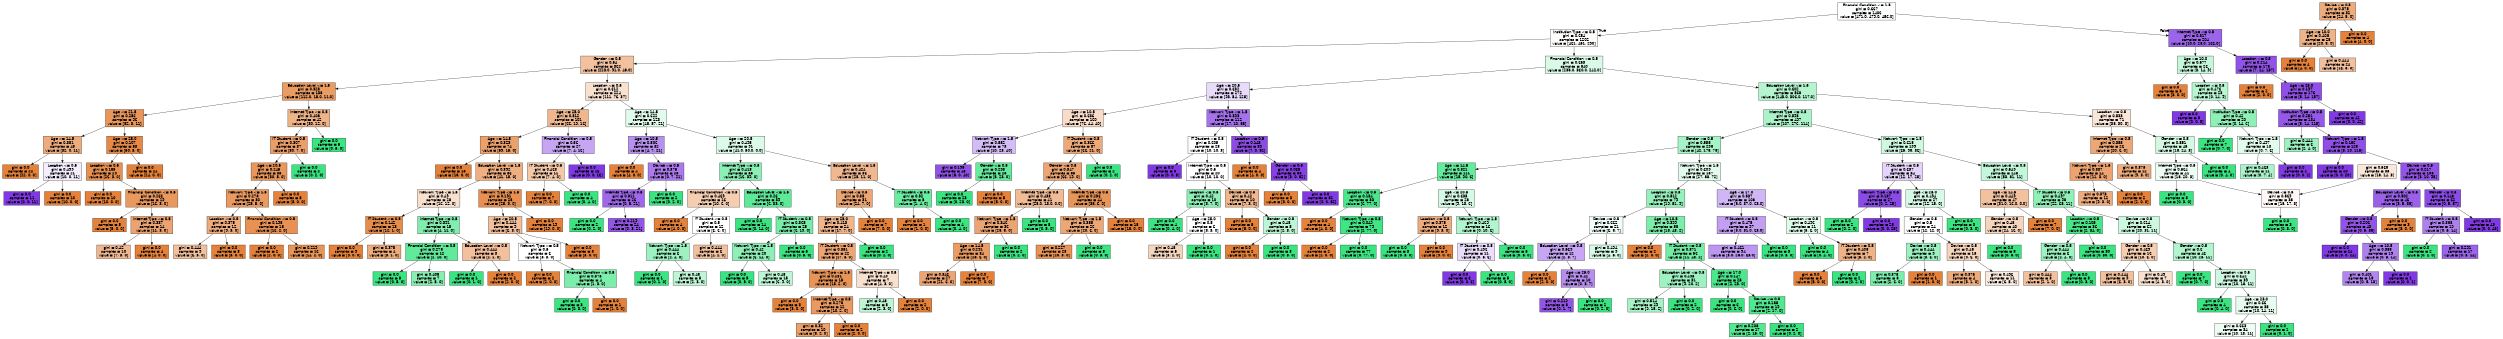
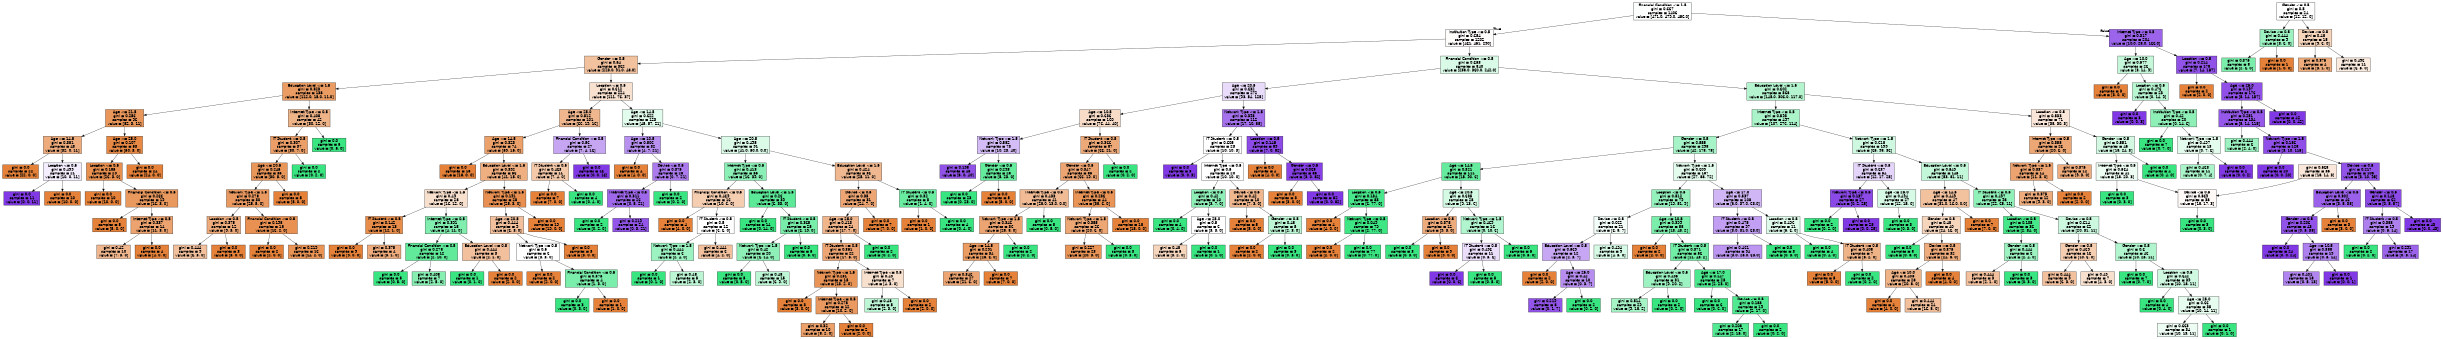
(1924, 210) -> none
none -> (1942, 237)
(2097, 252) -> none
